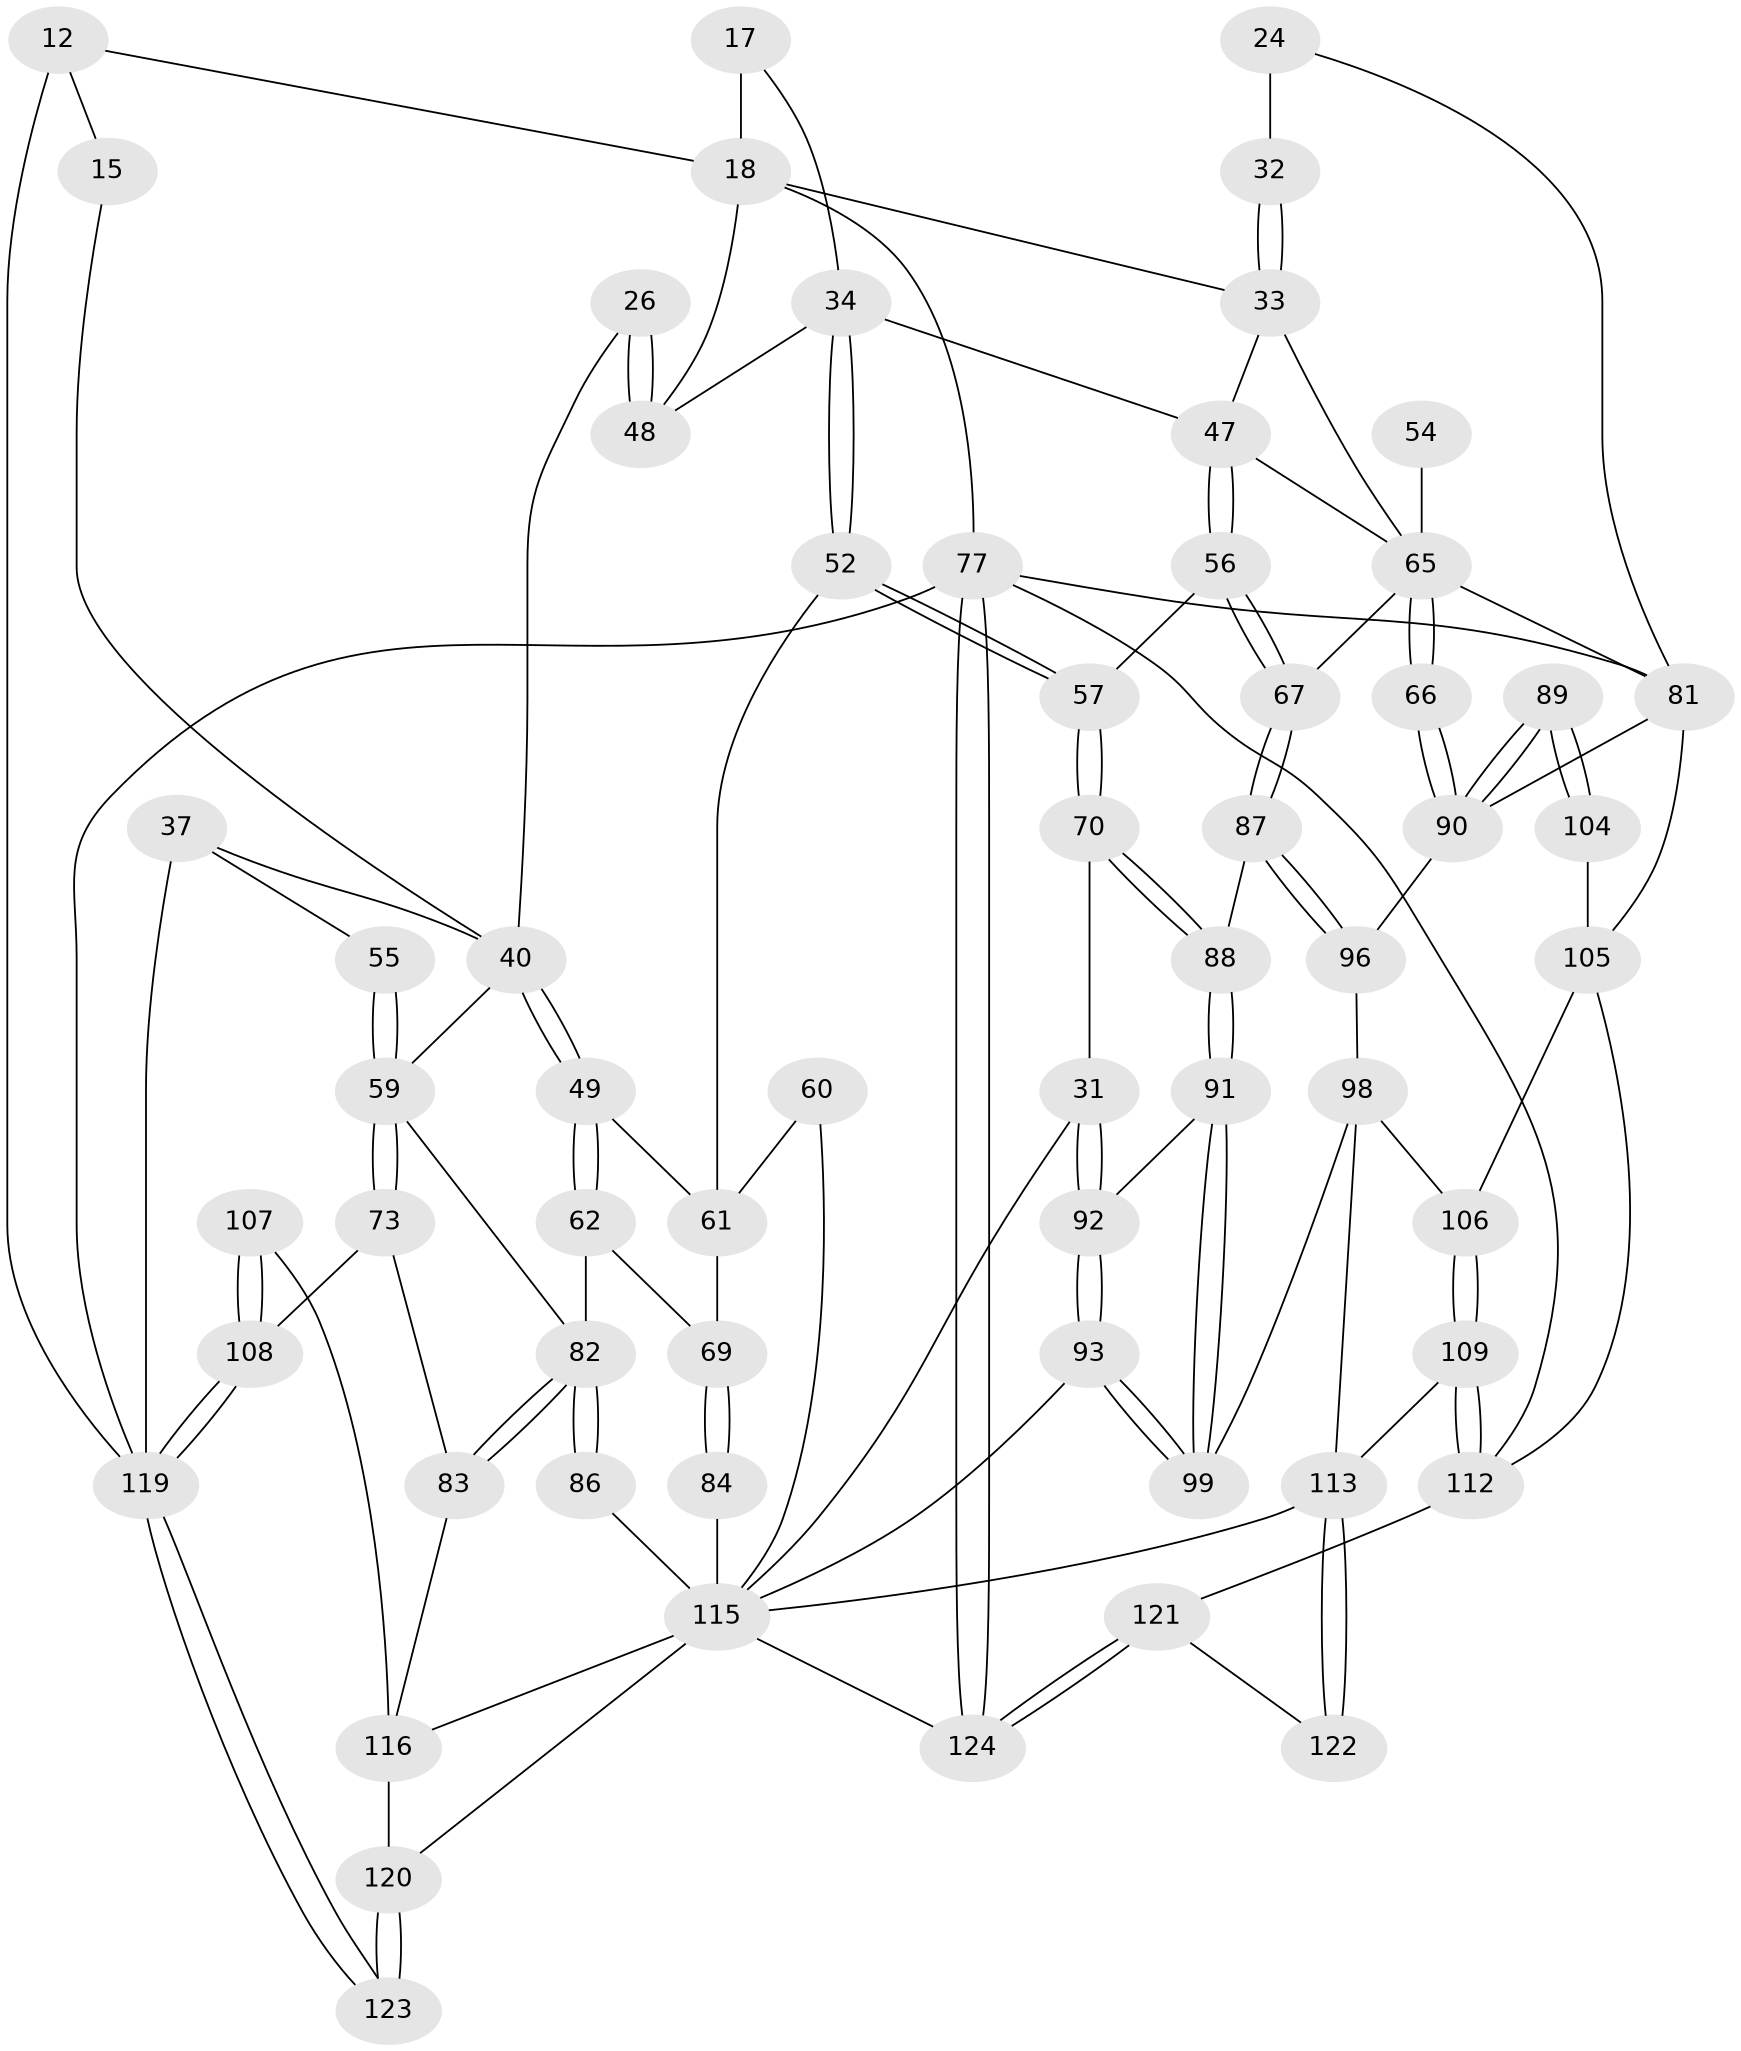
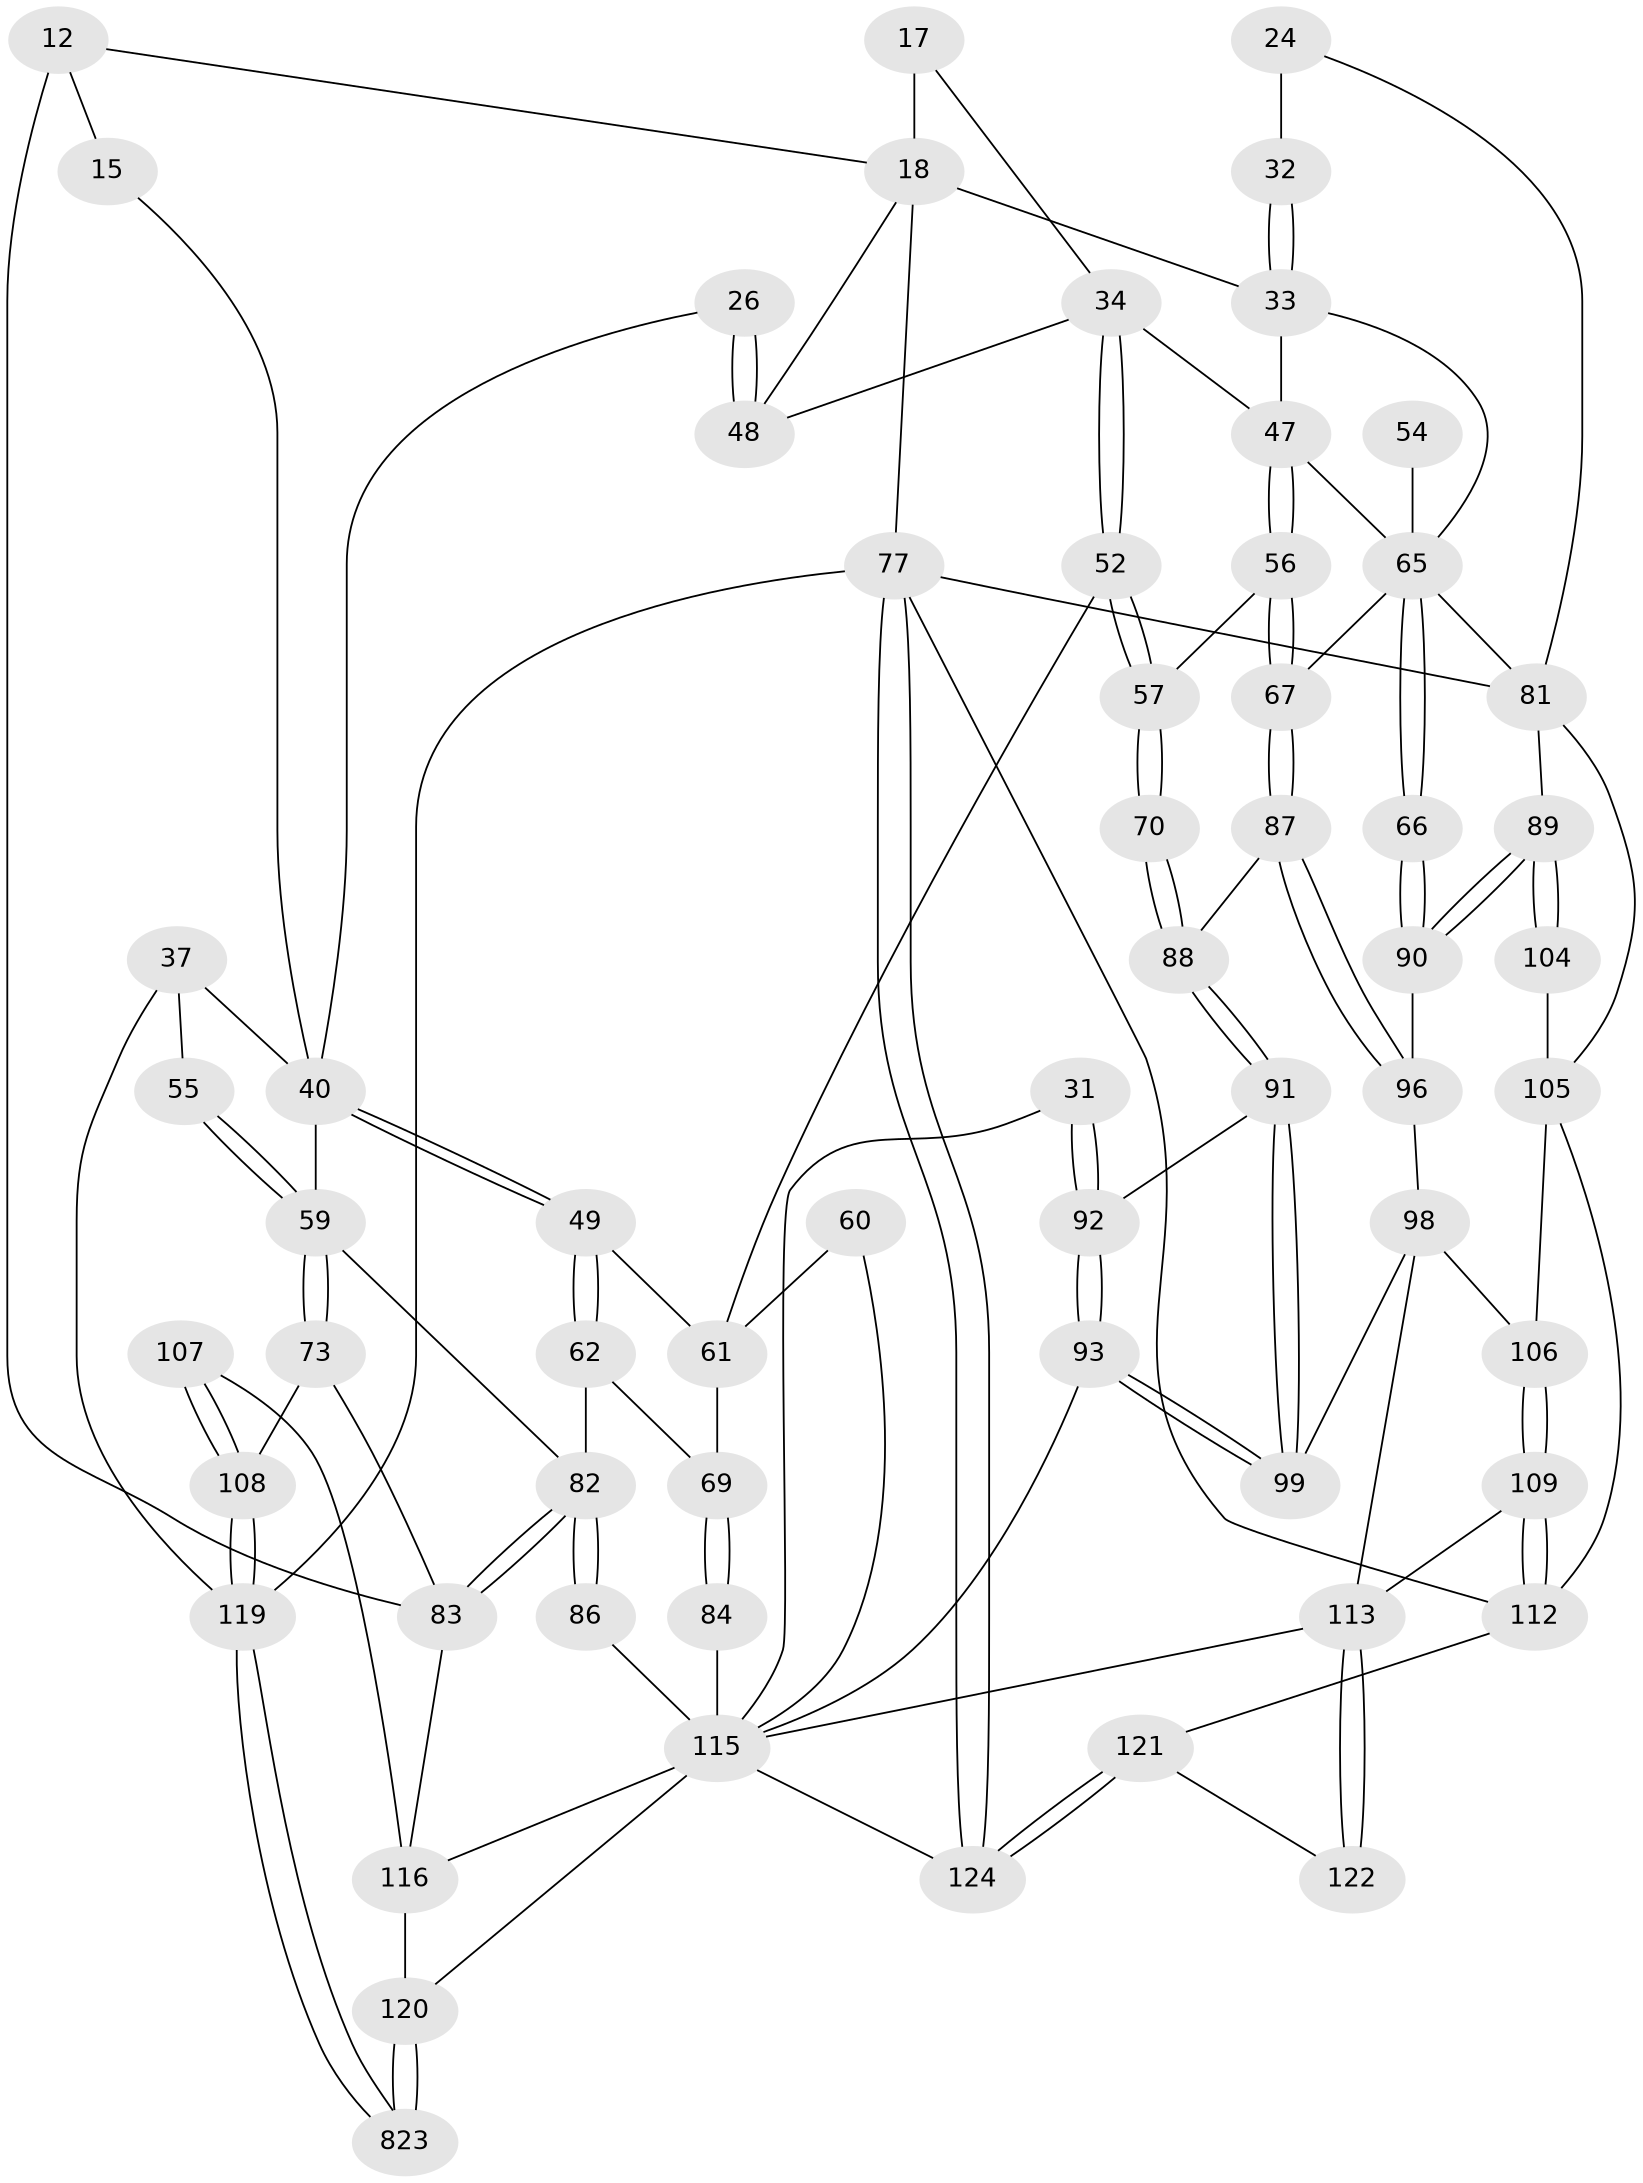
(1549, 774) -> (1540, 763)
(7, 778) -> (7, 959)
(1090, 960) -> none
(389, 2011) -> (405, 2143)
